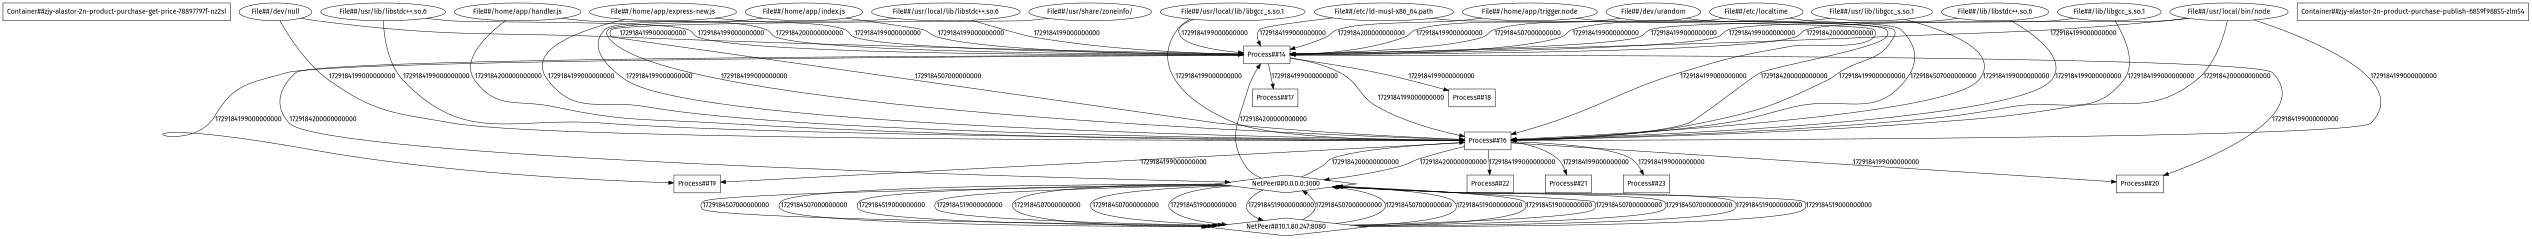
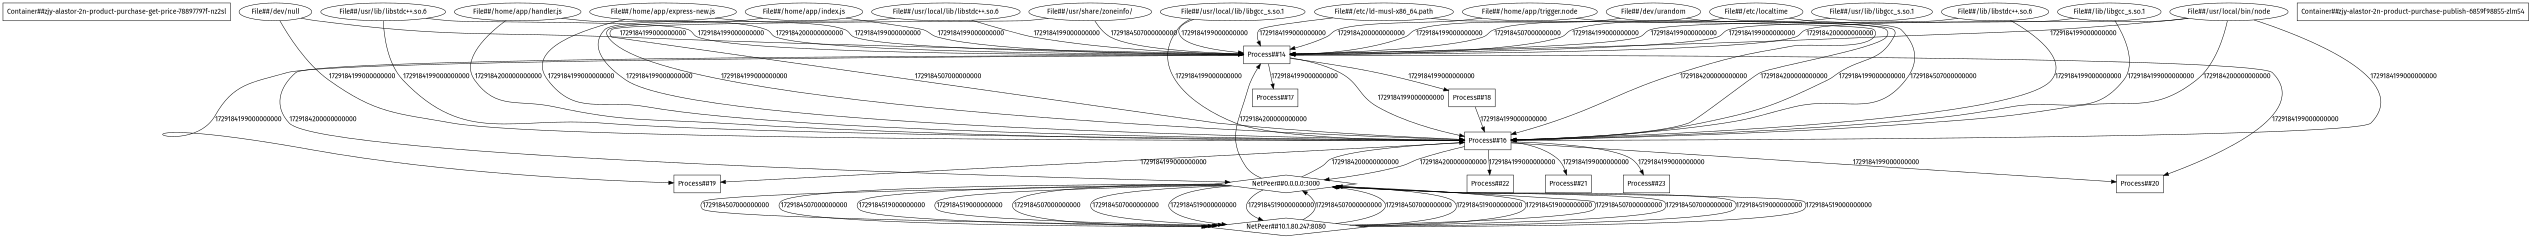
none -> (1151, 47)
(1713, 76) -> (1713, 76)
(1806, 118) -> (1479, 117)
